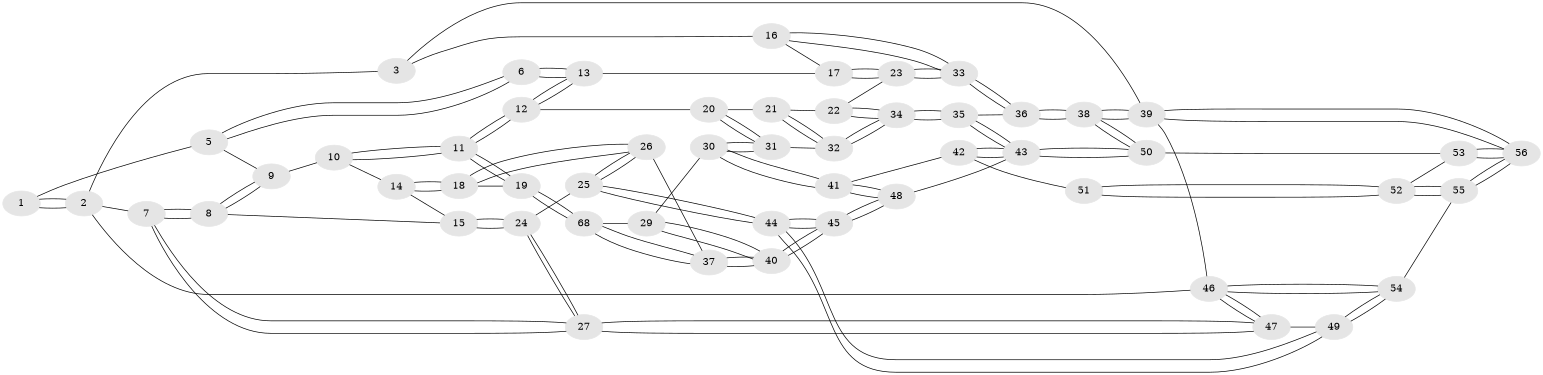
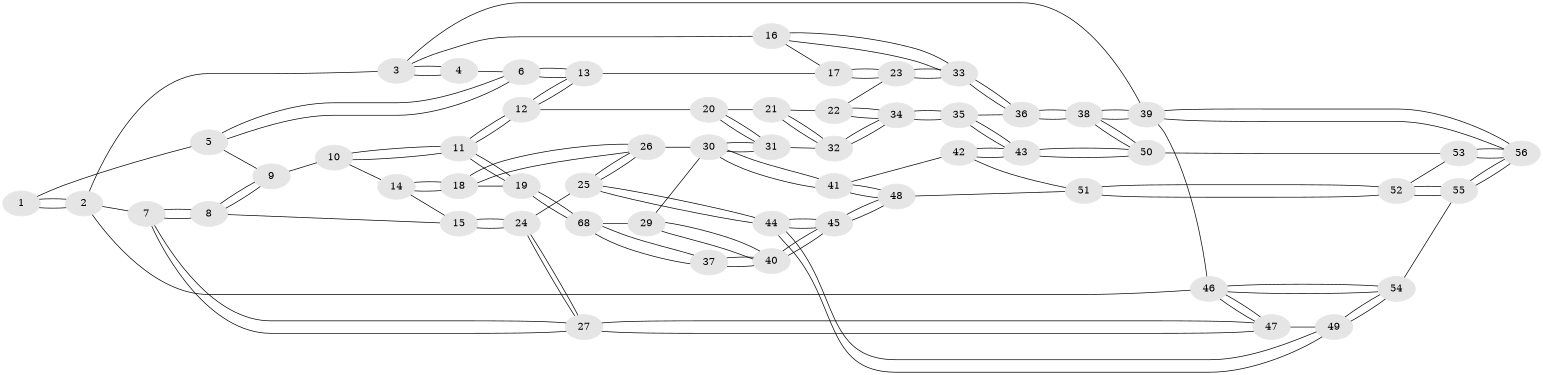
none -> (459, 71)
(961, 178) -> (990, 194)
(678, 205) -> (678, 147)
